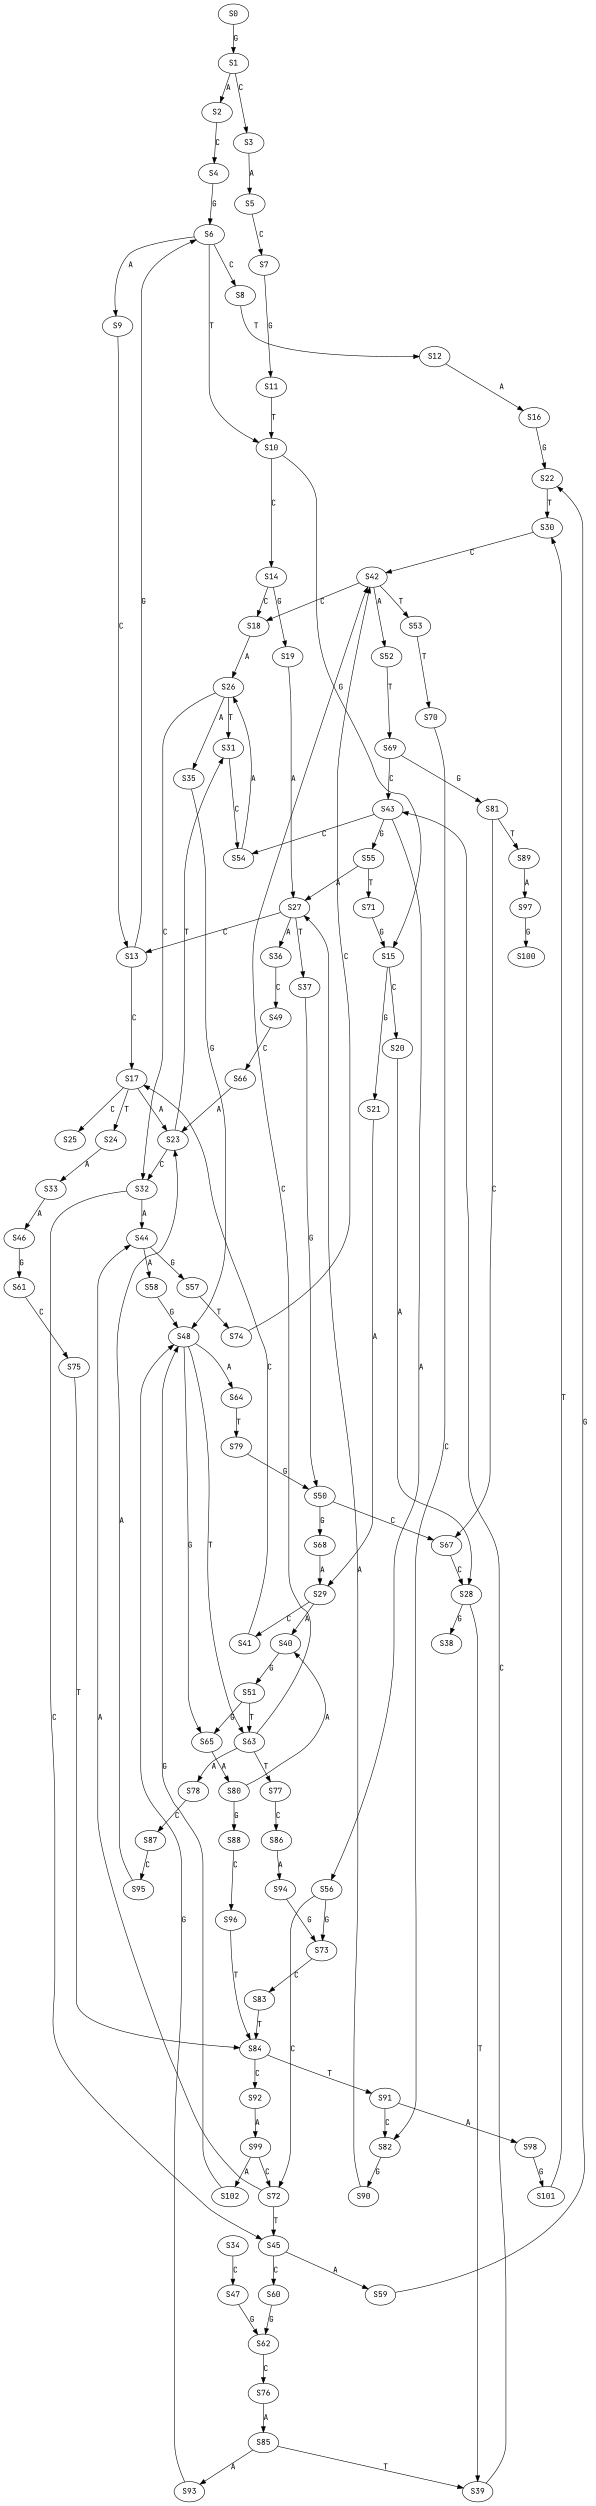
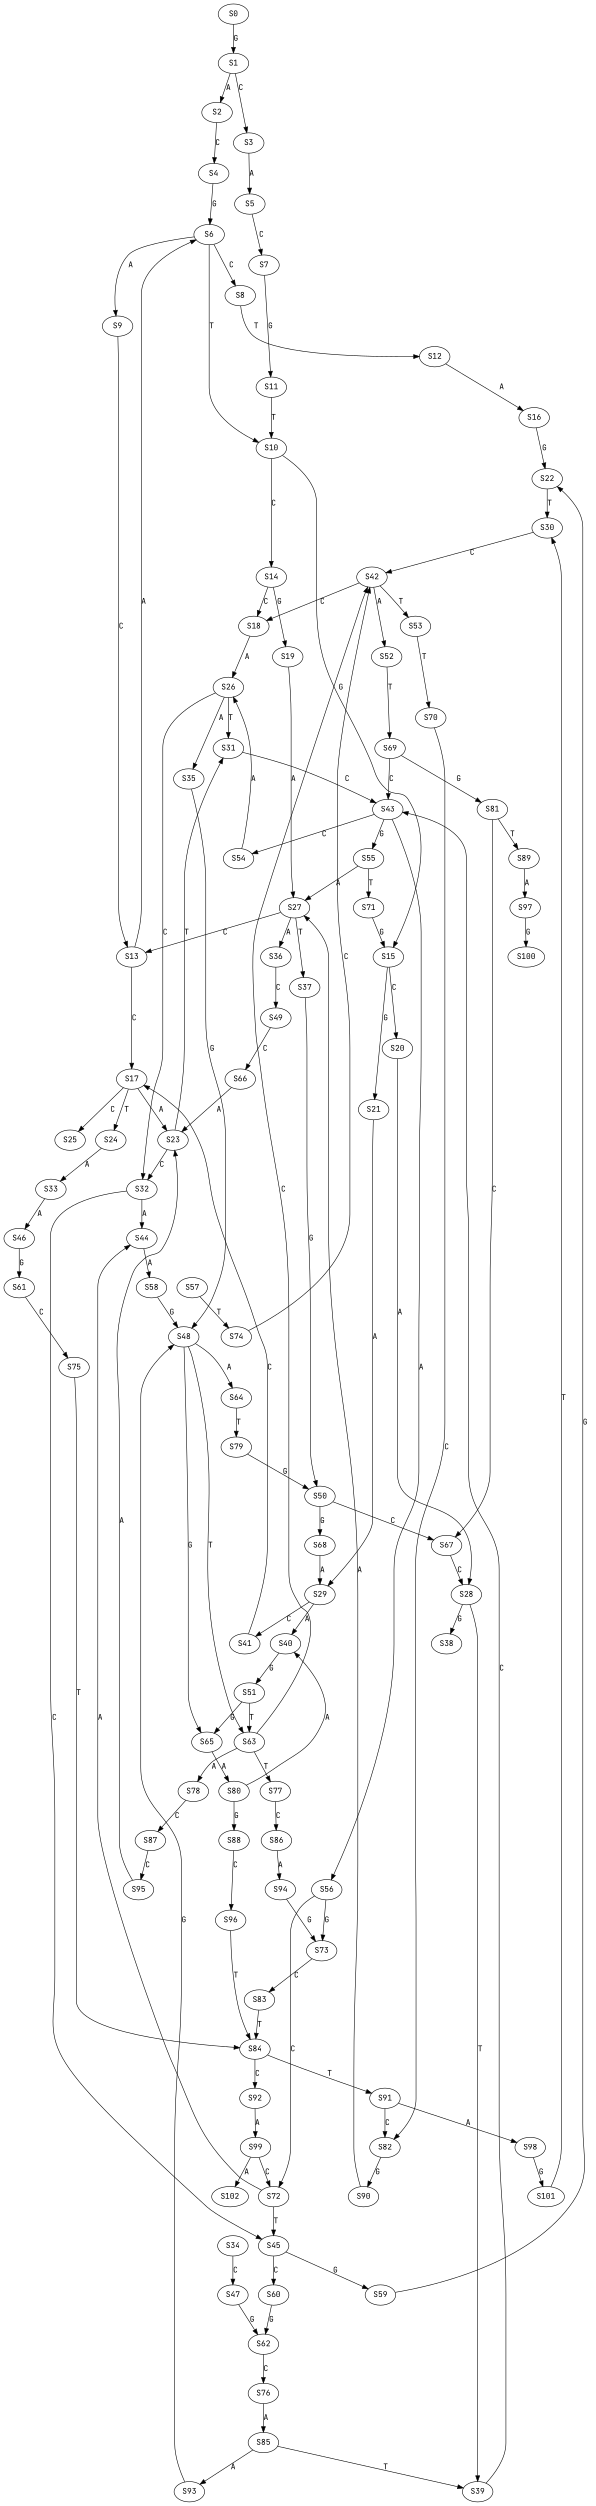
(144, 602) -> (144, 602)
(233, 801) -> (311, 774)
(165, 1261) -> none
(163, 1776) -> none
(335, 2270) -> (335, 2270)
